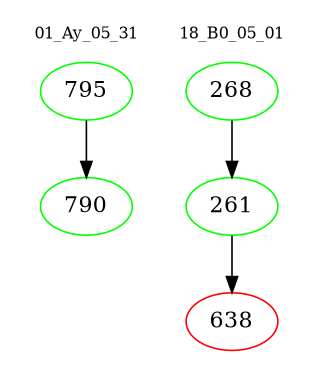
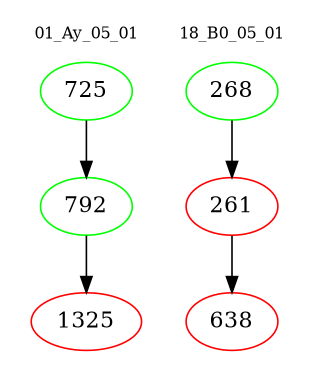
(86, 34) -> (86, 34)
(86, 91) -> (86, 91)
(86, 206) -> (86, 206)
(232, 206) -> (232, 206)
none -> (86, 322)
